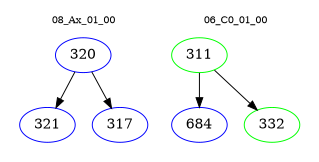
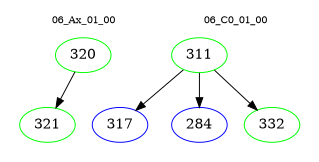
(84, 21) -> (84, 21)
(83, 55) -> (83, 55)
(99, 86) -> (170, 81)
(47, 125) -> (47, 125)
(199, 125) -> (199, 125)
